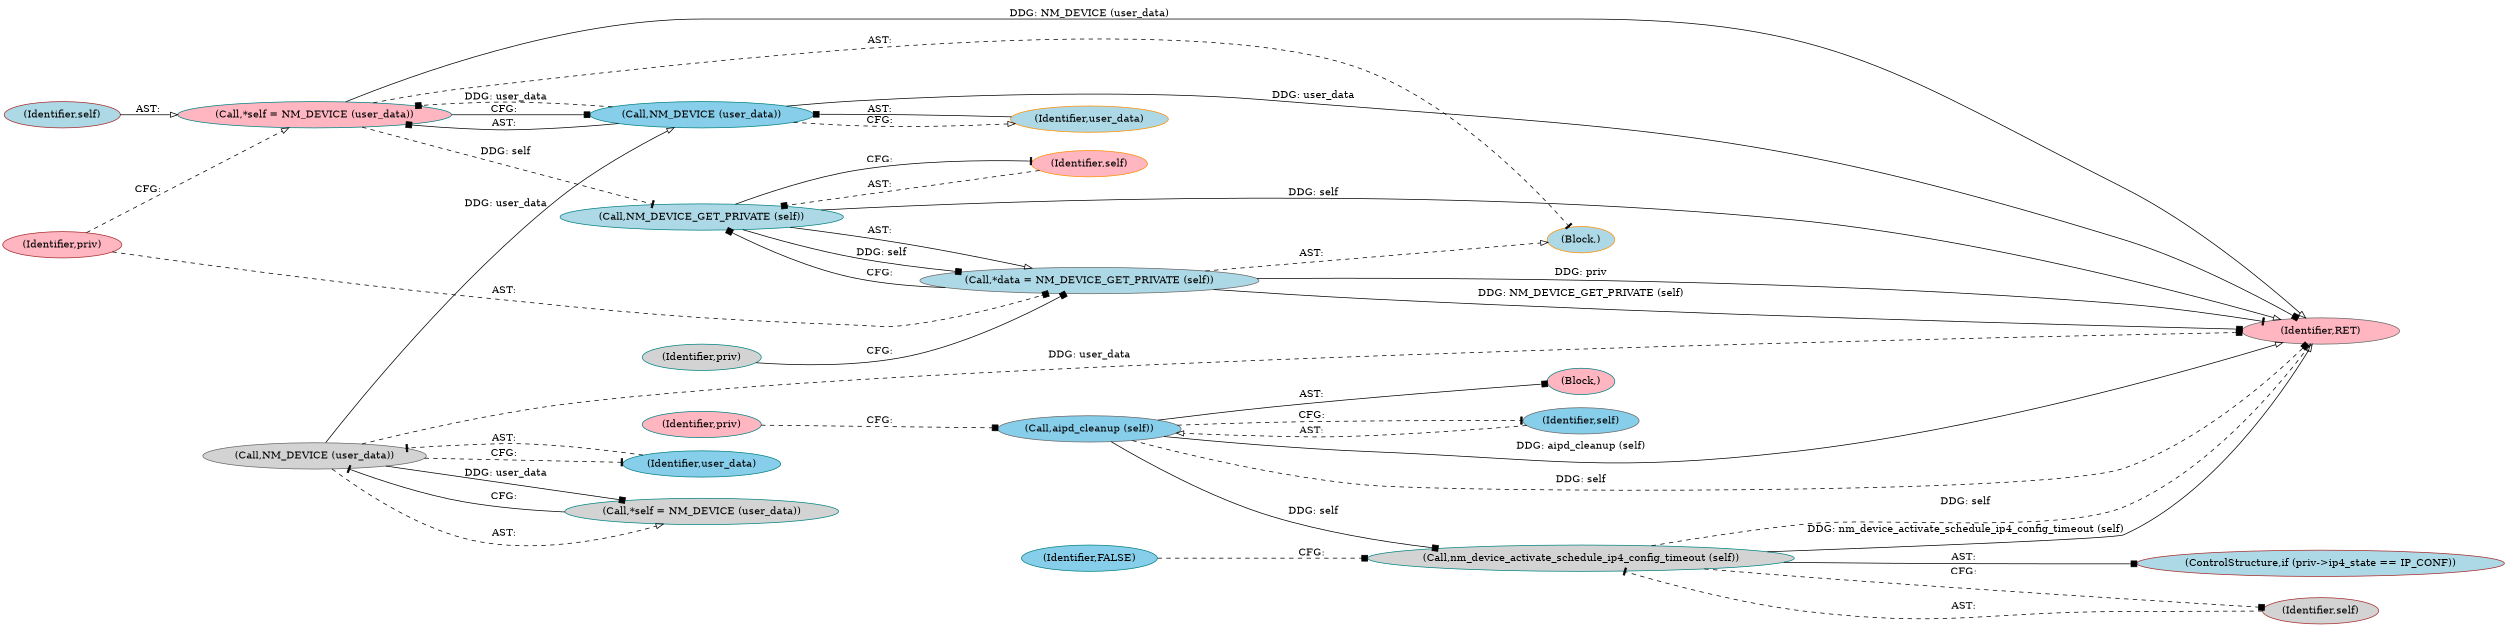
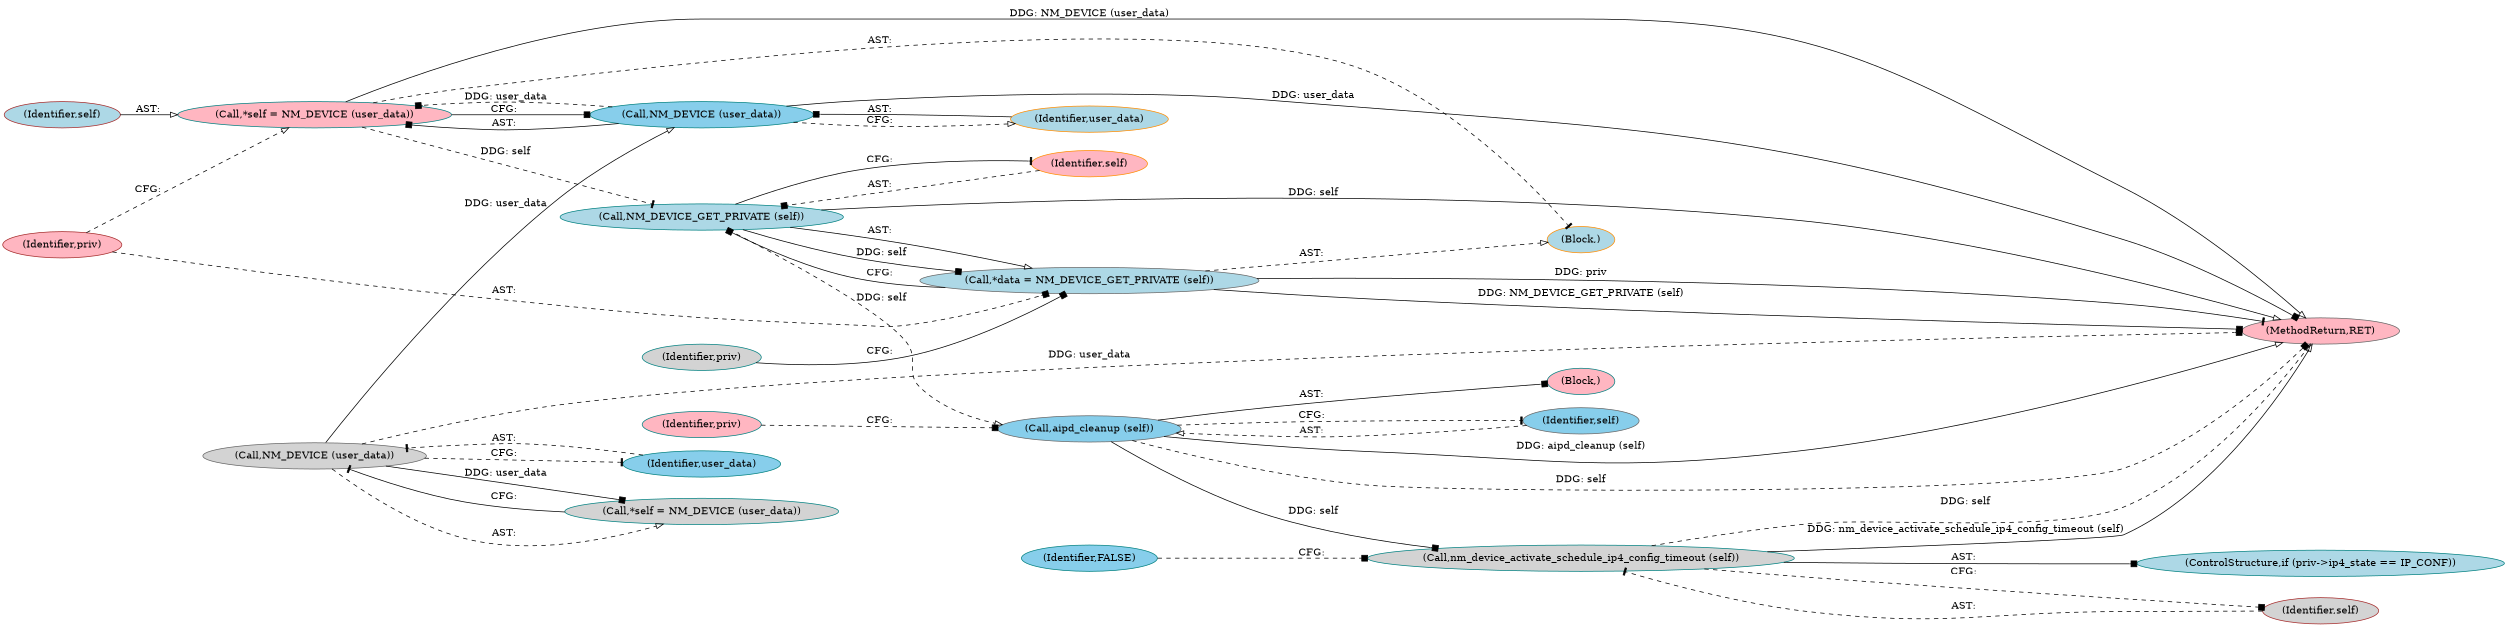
none -> (877, 316)
(2321, 331) -> (2321, 331)
(2321, 563) -> (2321, 563)
